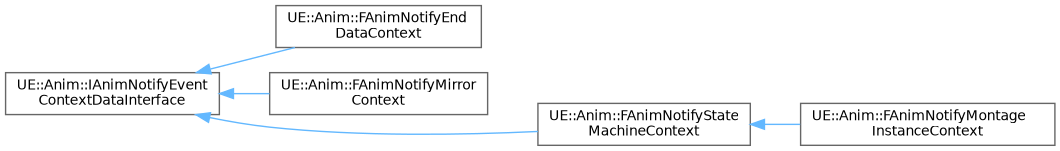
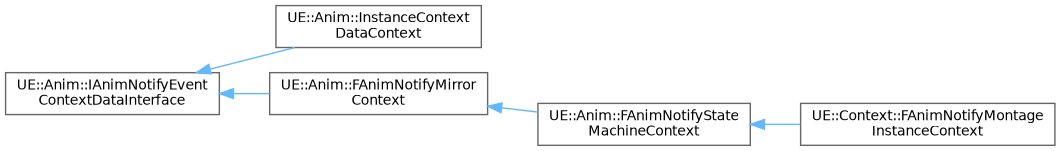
(379, 27) -> (379, 27)
(928, 124) -> (928, 124)
(373, 134) -> (520, 110)
